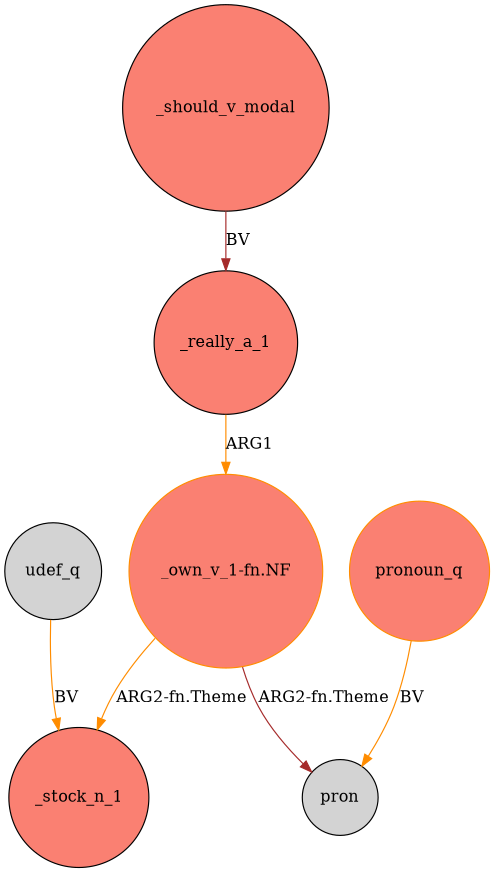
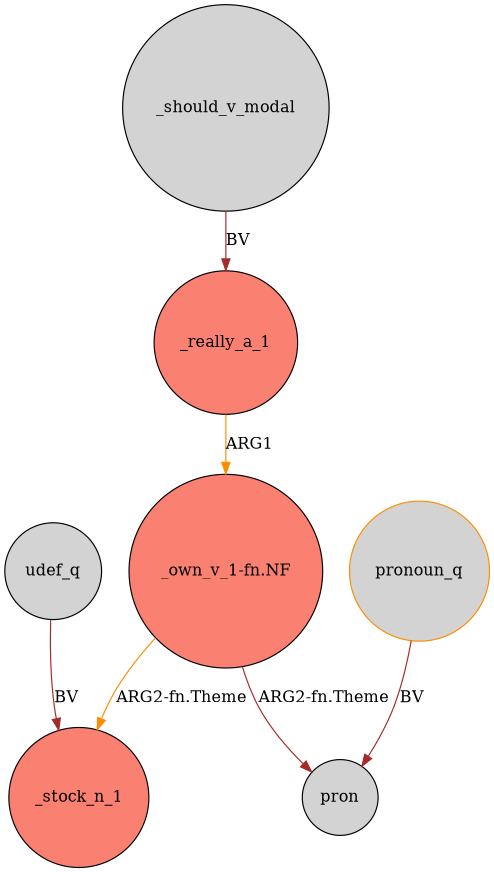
(226, 108) -> (226, 108)
(226, 571) -> (226, 571)
(420, 571) -> (420, 571)
(51, 669) -> (51, 669)
(396, 701) -> (396, 701)
